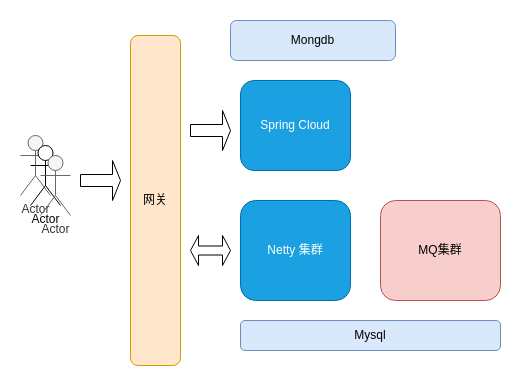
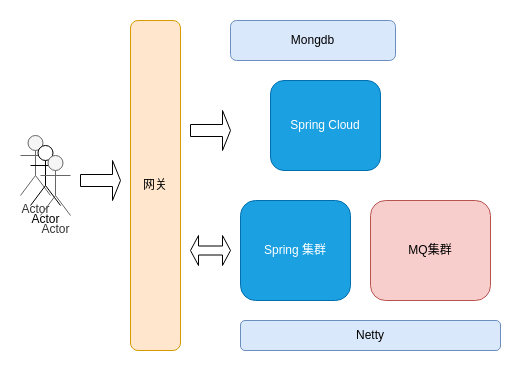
(296, 126) -> (326, 126)
(156, 201) -> (156, 186)
(296, 251) -> (296, 251)
(441, 251) -> (431, 251)
(371, 336) -> (371, 336)
